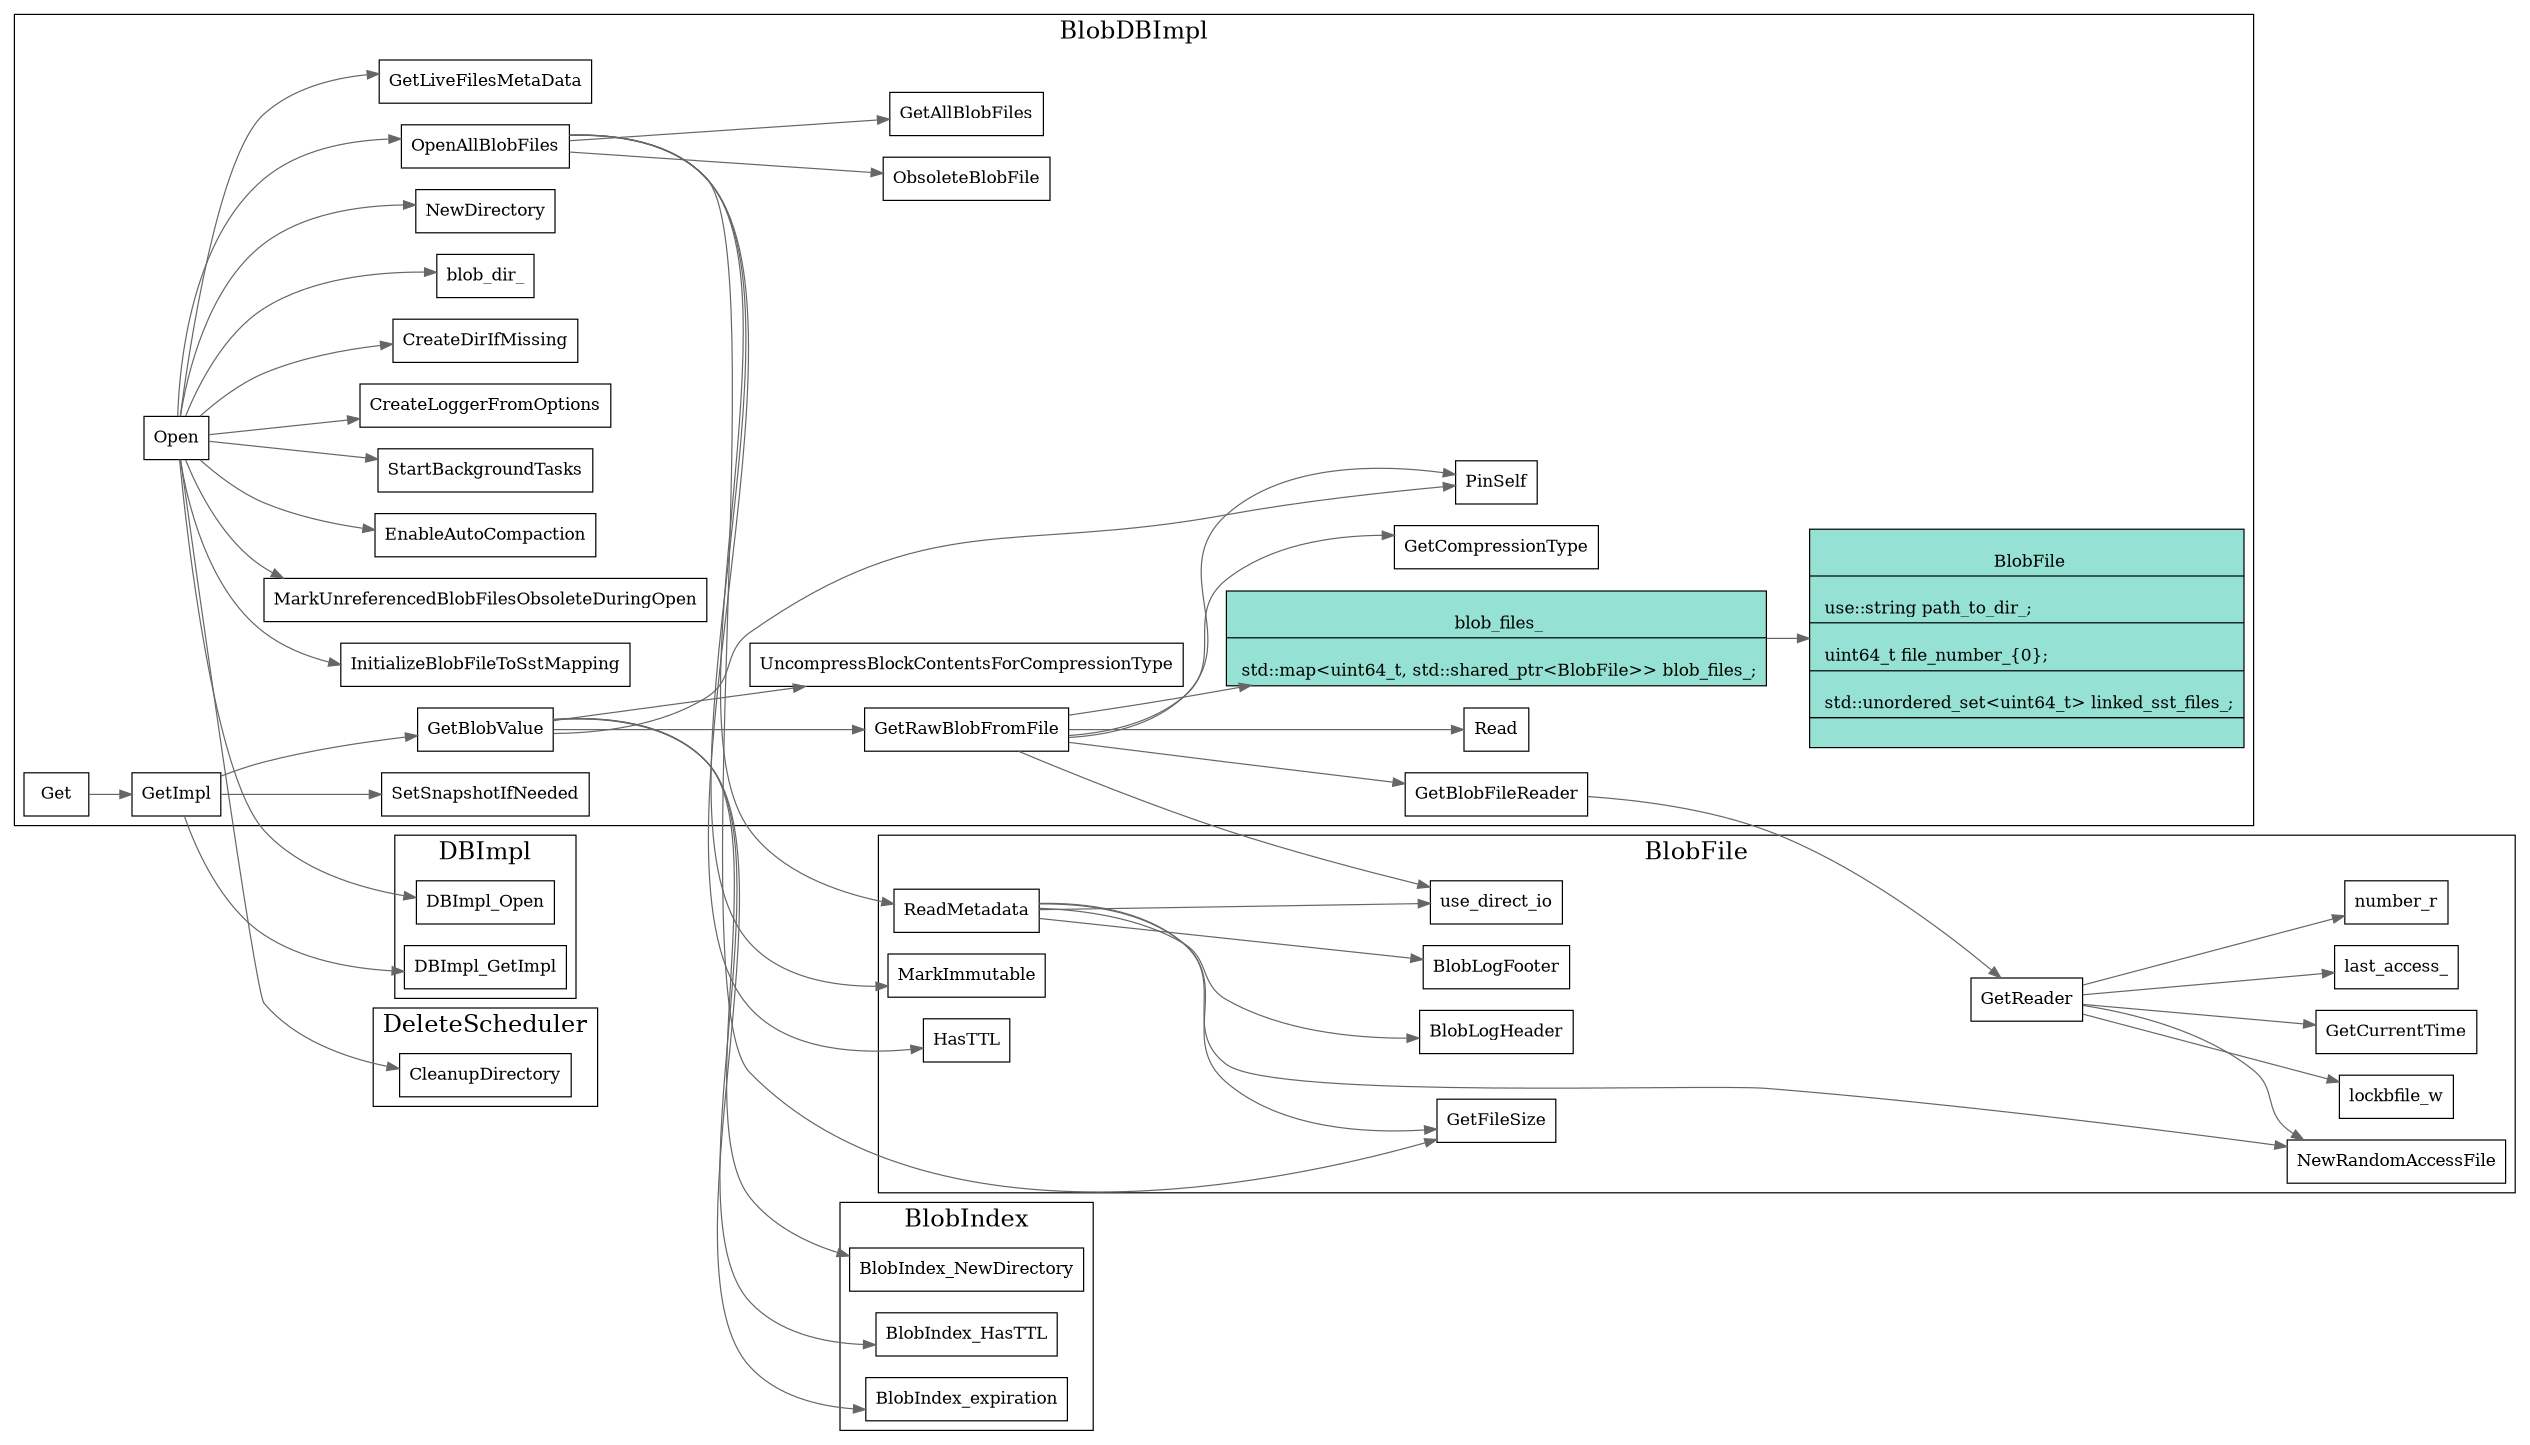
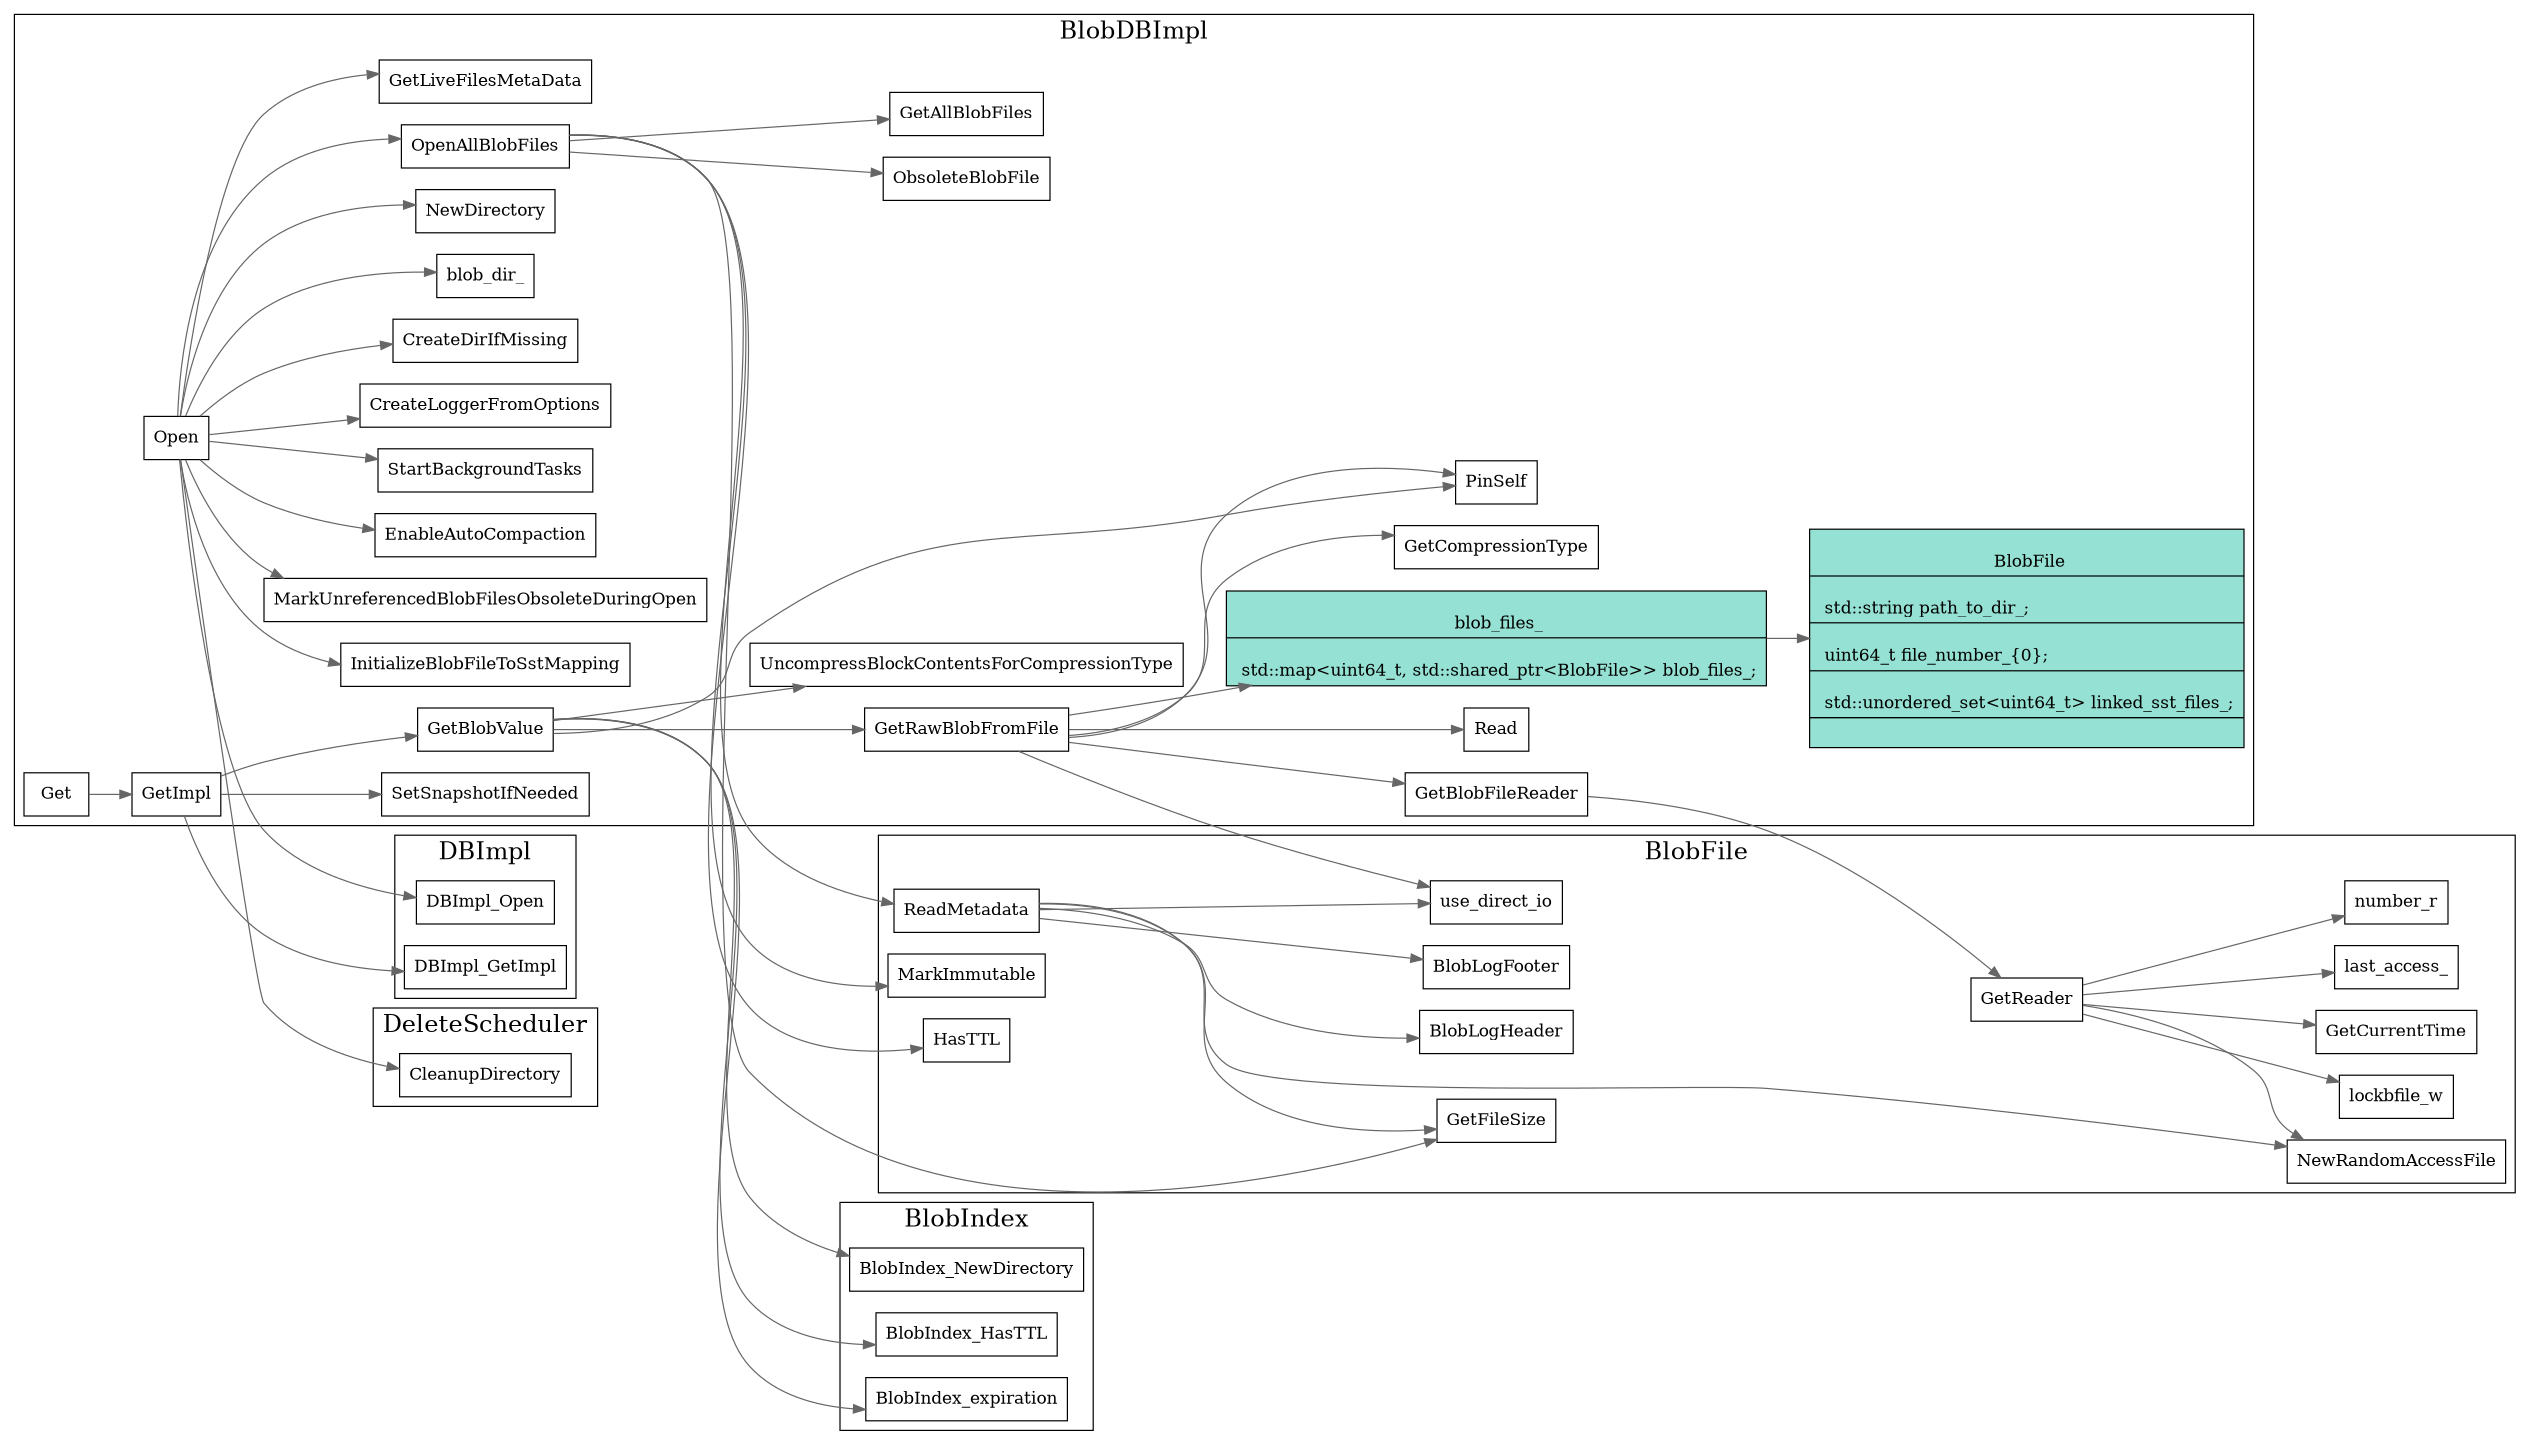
(1926, 608) -> (1924, 608)
